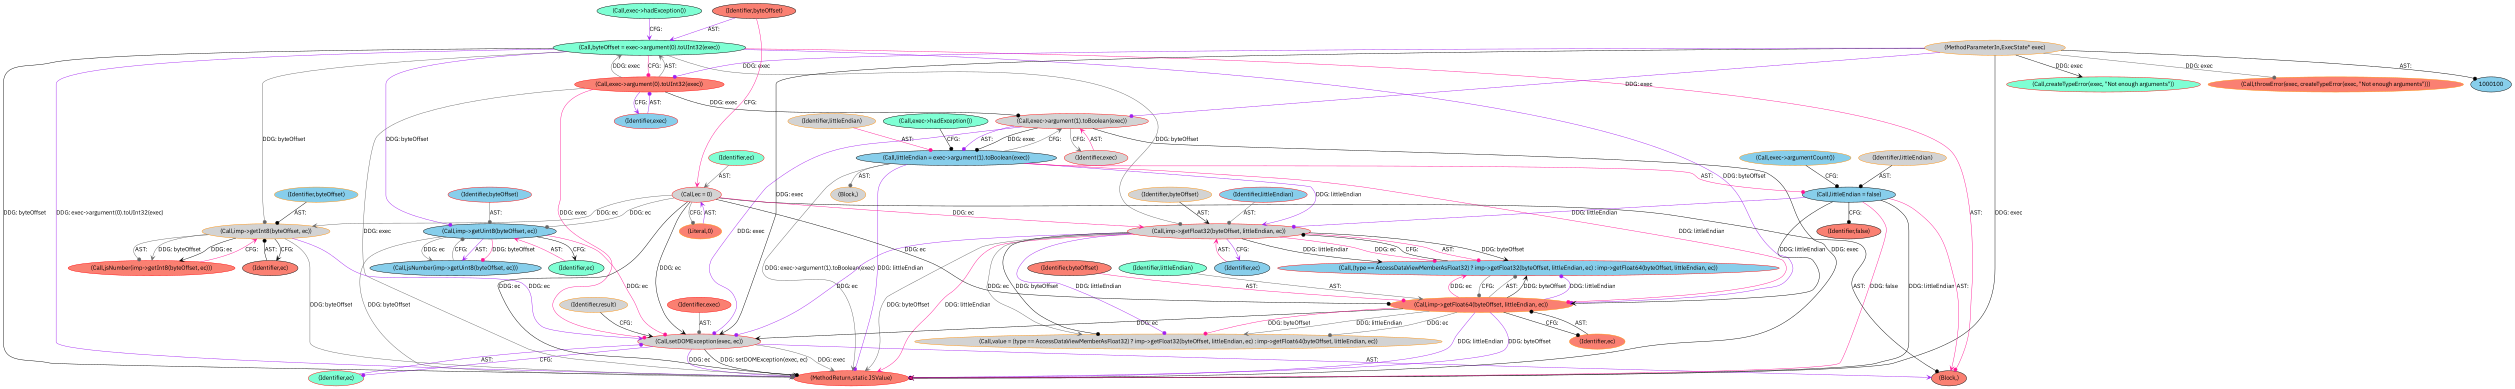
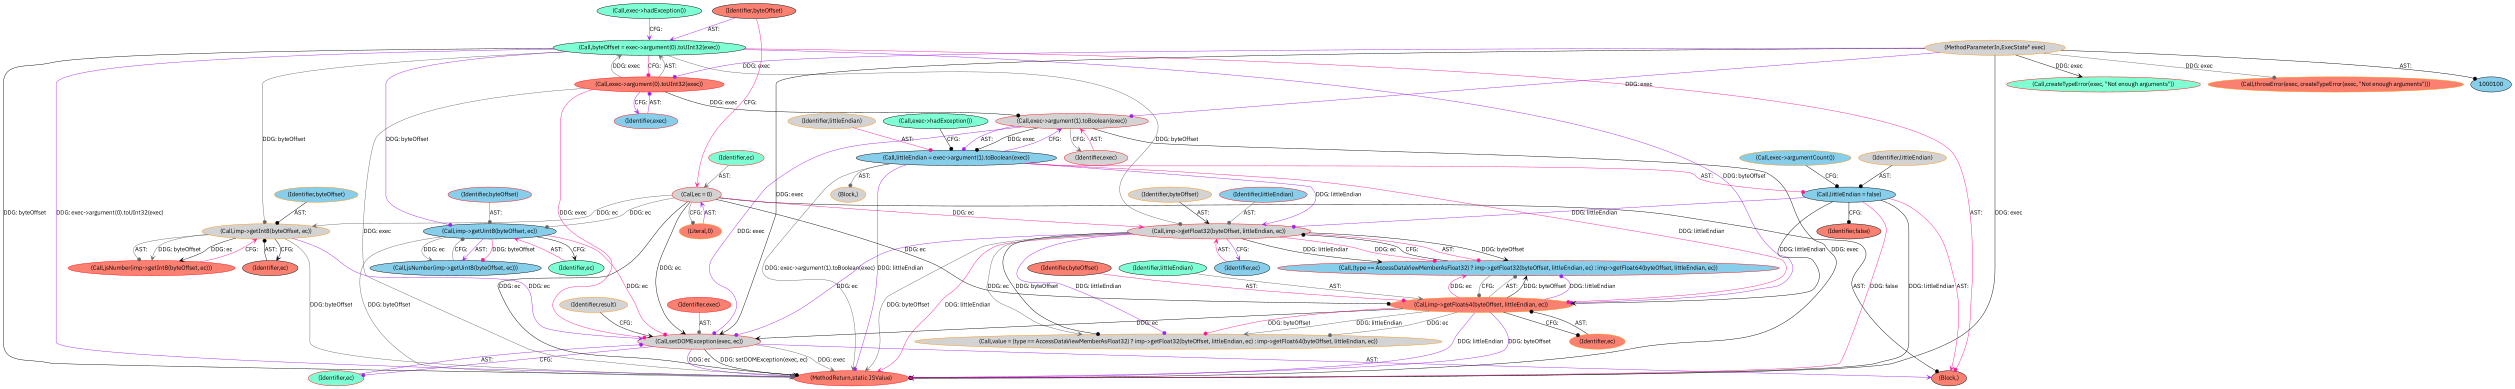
(1032, 144) -> (1032, 144)
